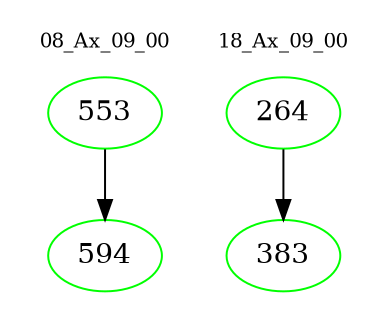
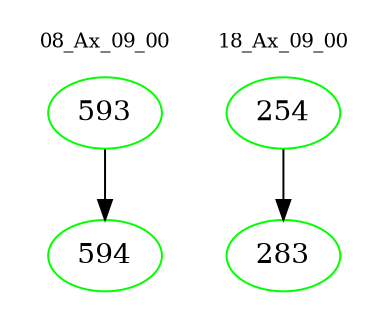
(105, 113) -> (105, 113)
(283, 113) -> (283, 113)
(283, 256) -> (283, 256)
